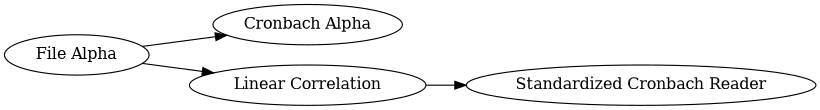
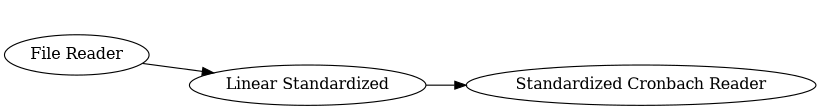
(308, 25) -> none
(77, 55) -> (77, 55)
(308, 85) -> (308, 85)
